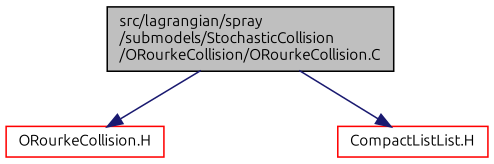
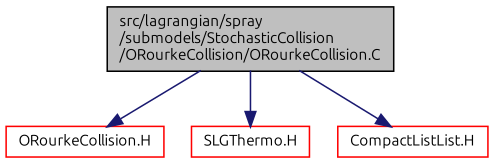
none -> (250, 142)
